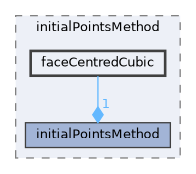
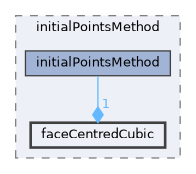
(98, 91) -> (98, 91)
